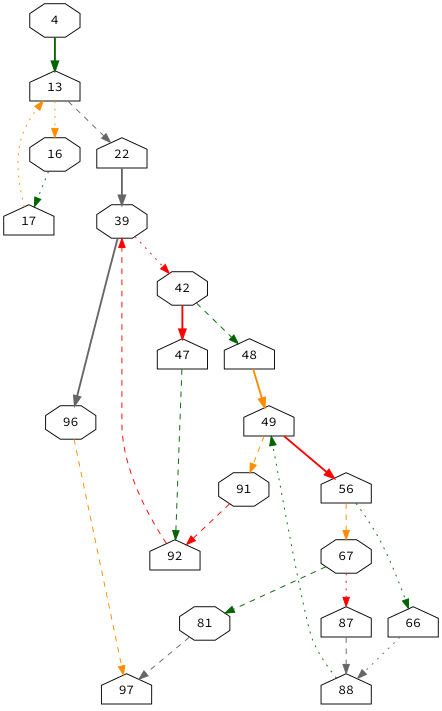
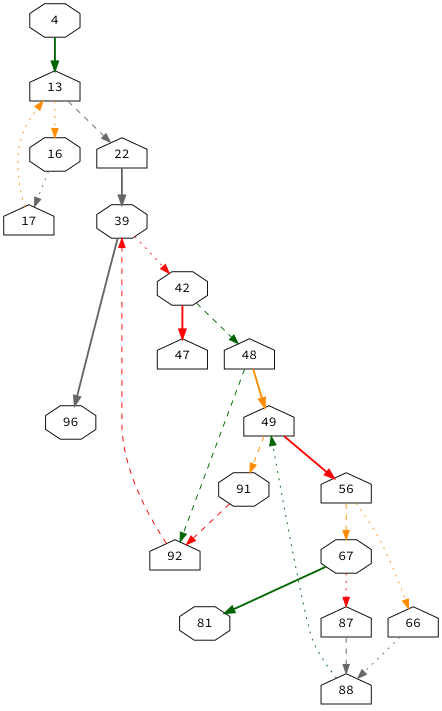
(43, 185) -> (43, 185)
(179, 450) -> (214, 451)
(385, 550) -> (385, 550)
(280, 588) -> (280, 588)
(127, 690) -> none
